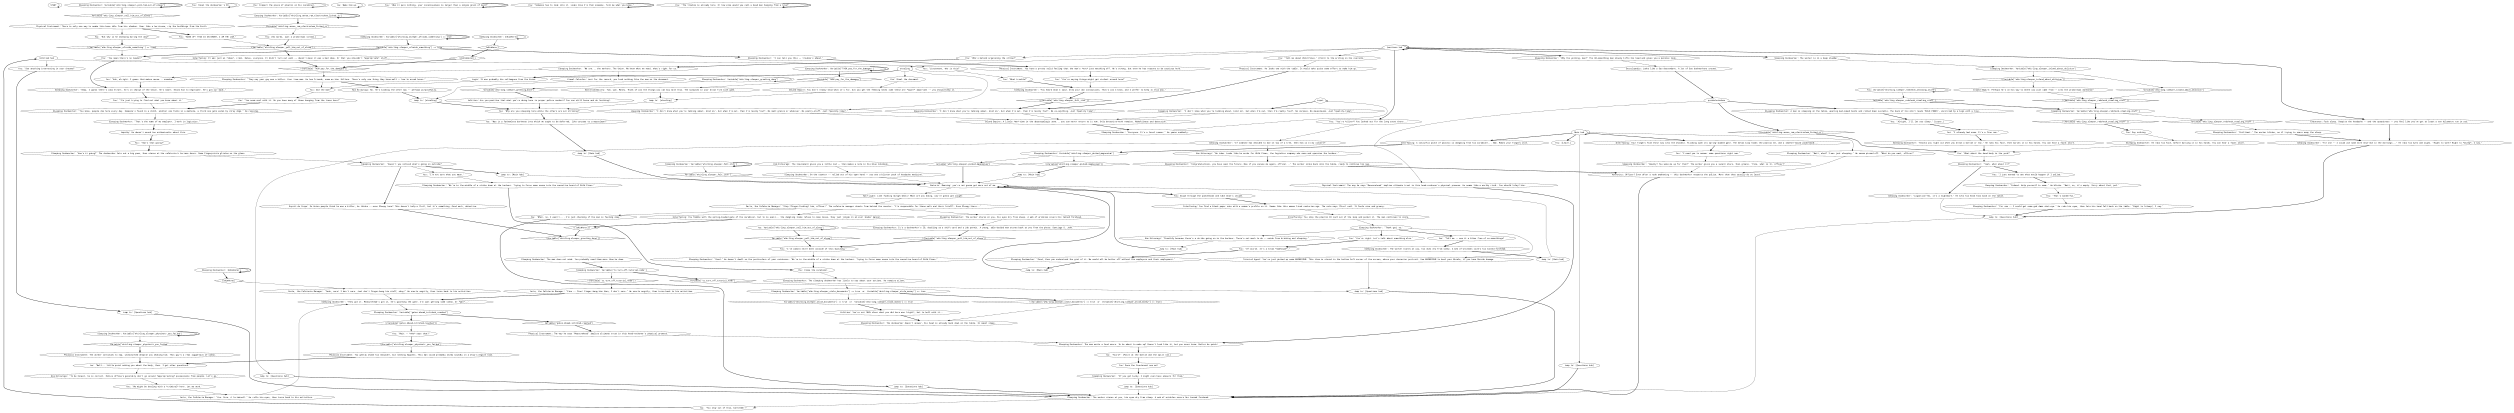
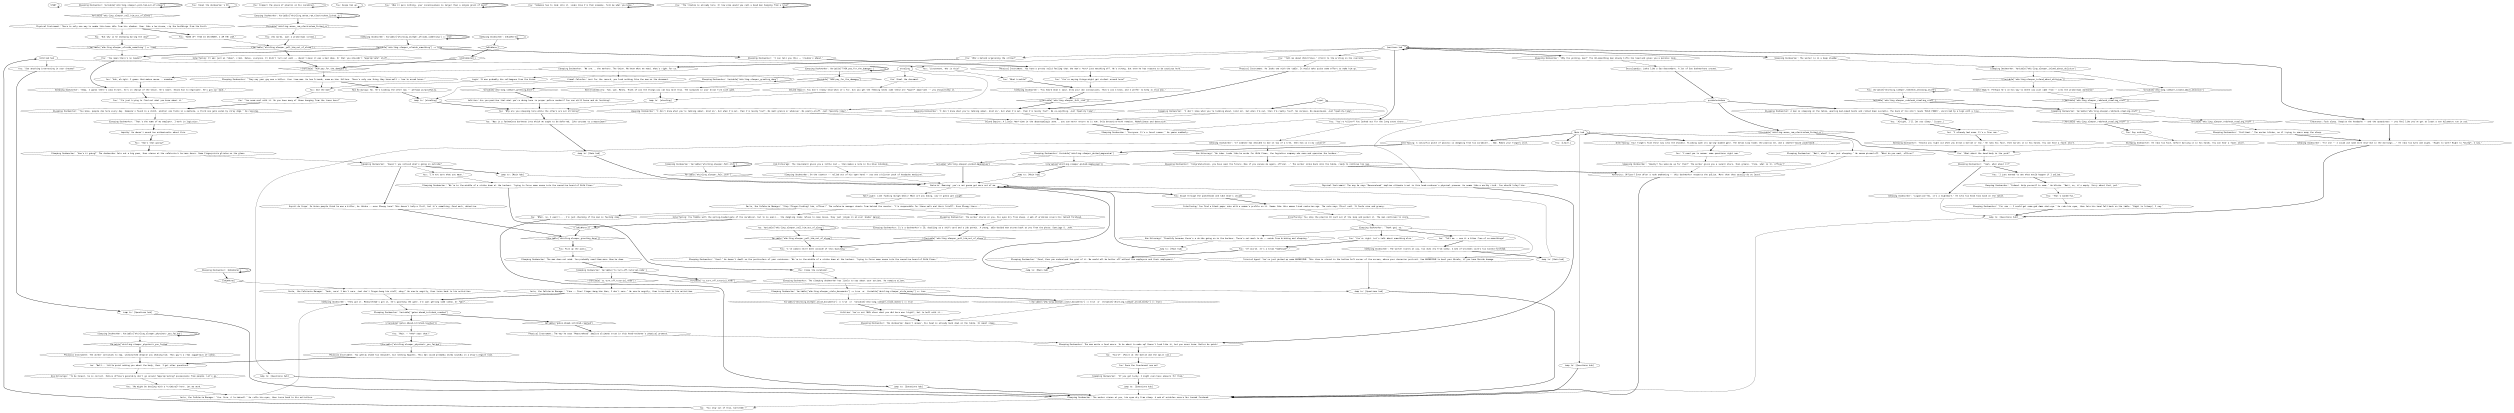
(347, 5) -> (347, 5)
(717, 76) -> (717, 76)
none -> (573, 249)
